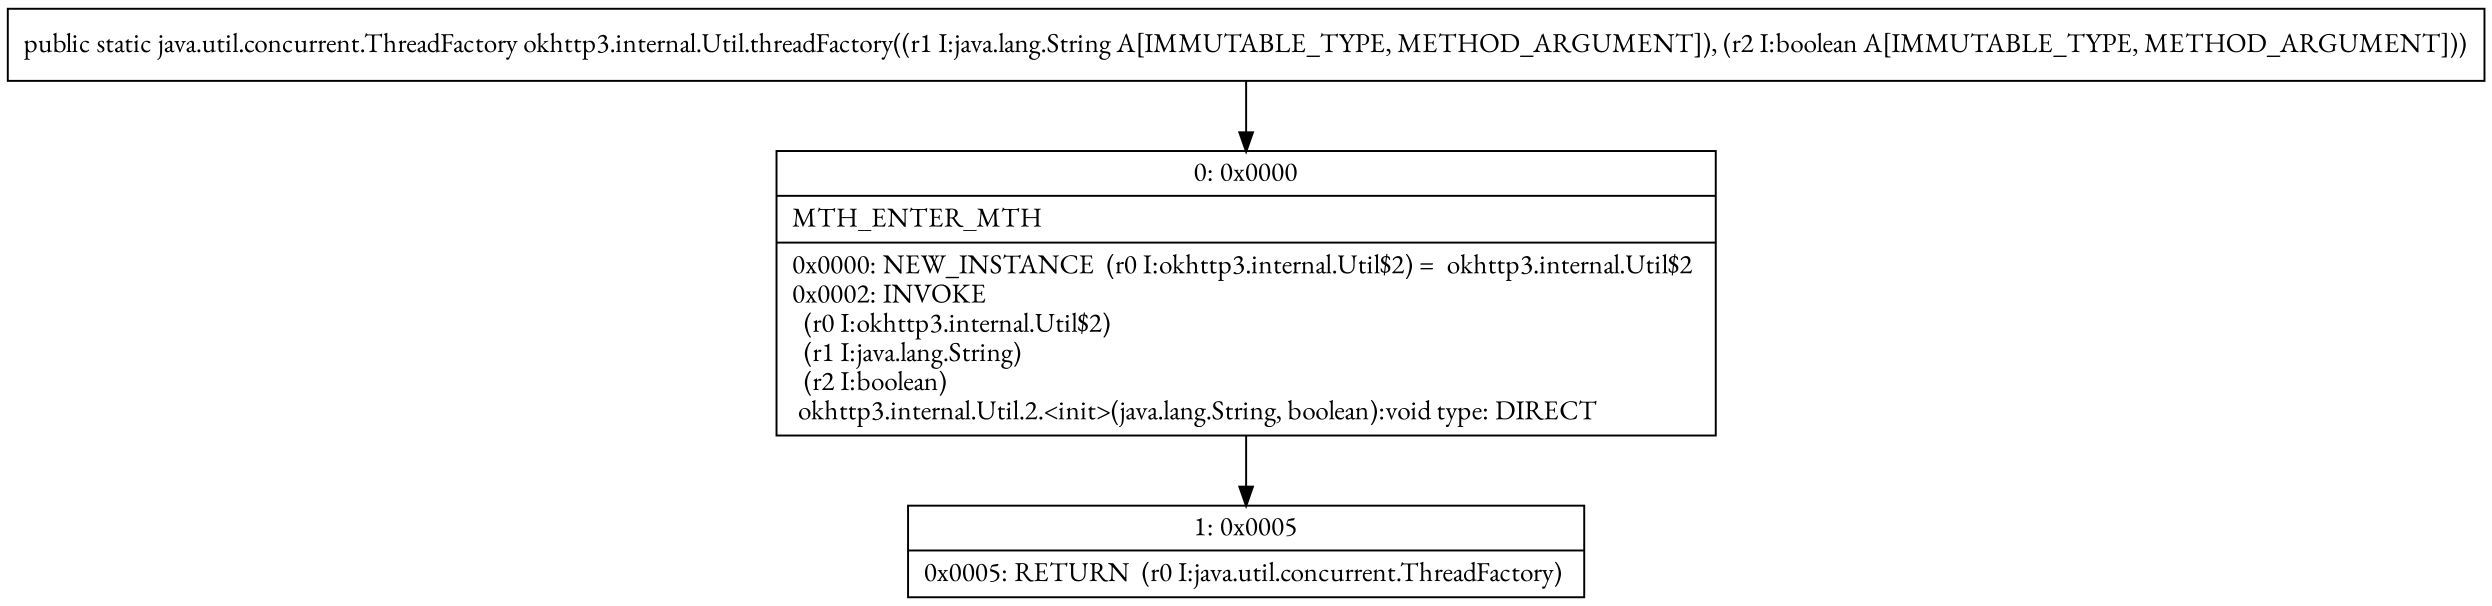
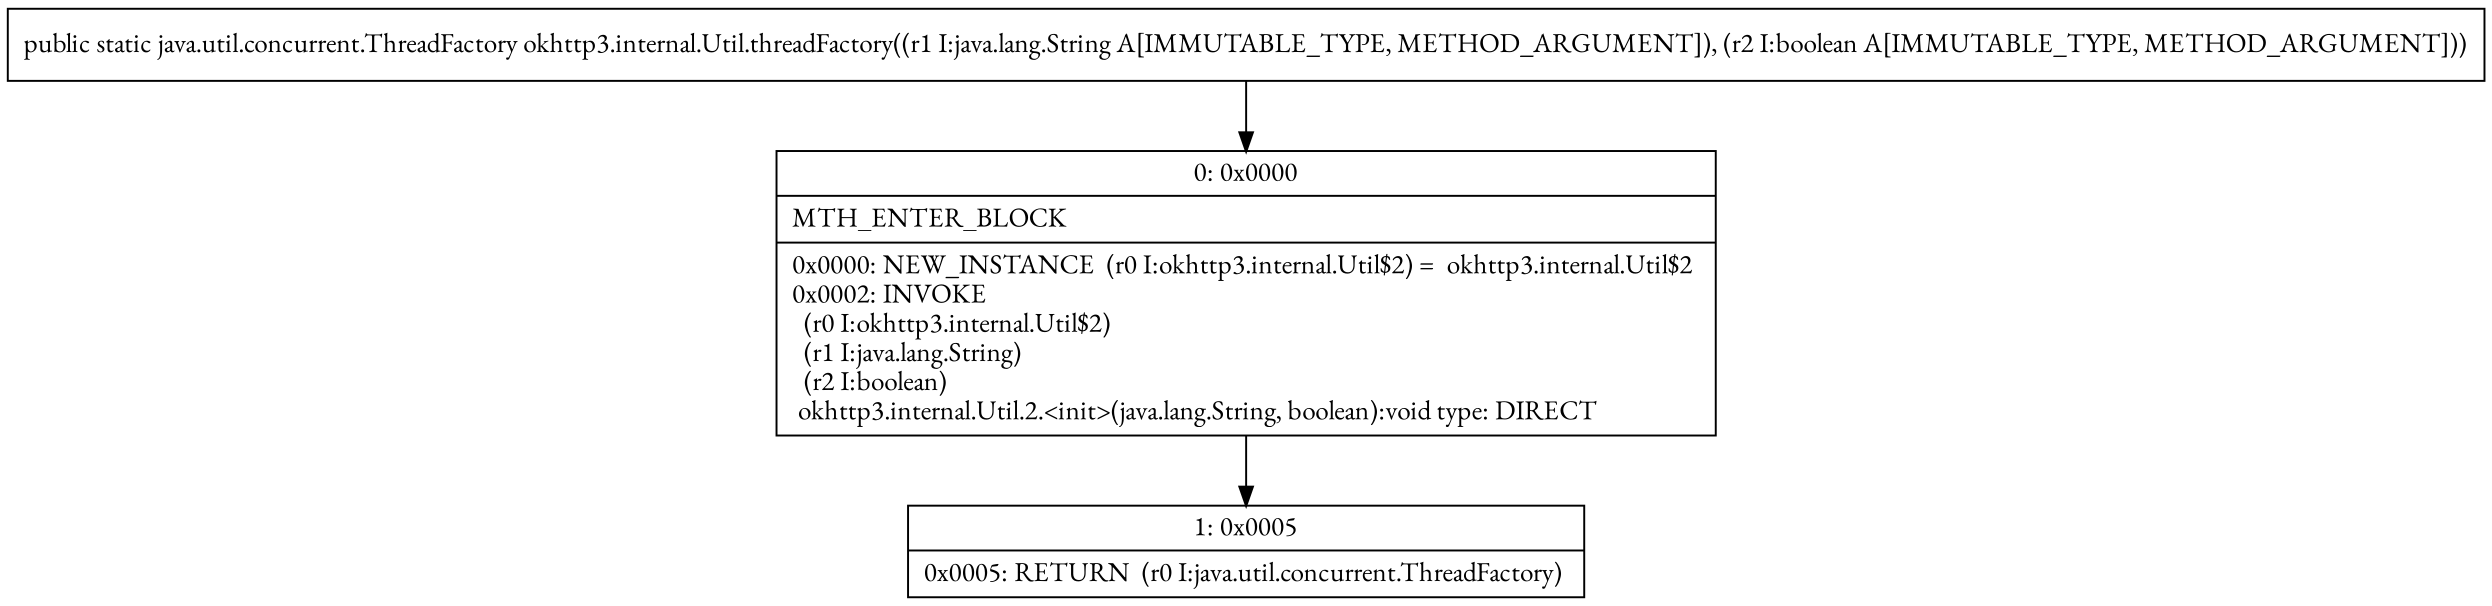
(918, 218) -> (930, 218)
